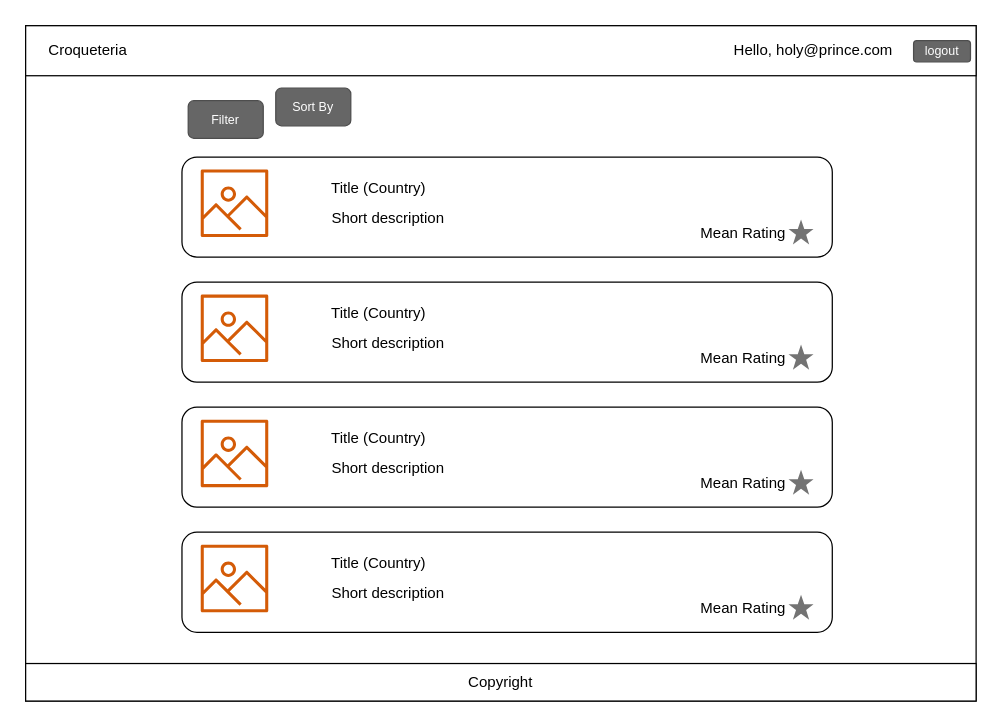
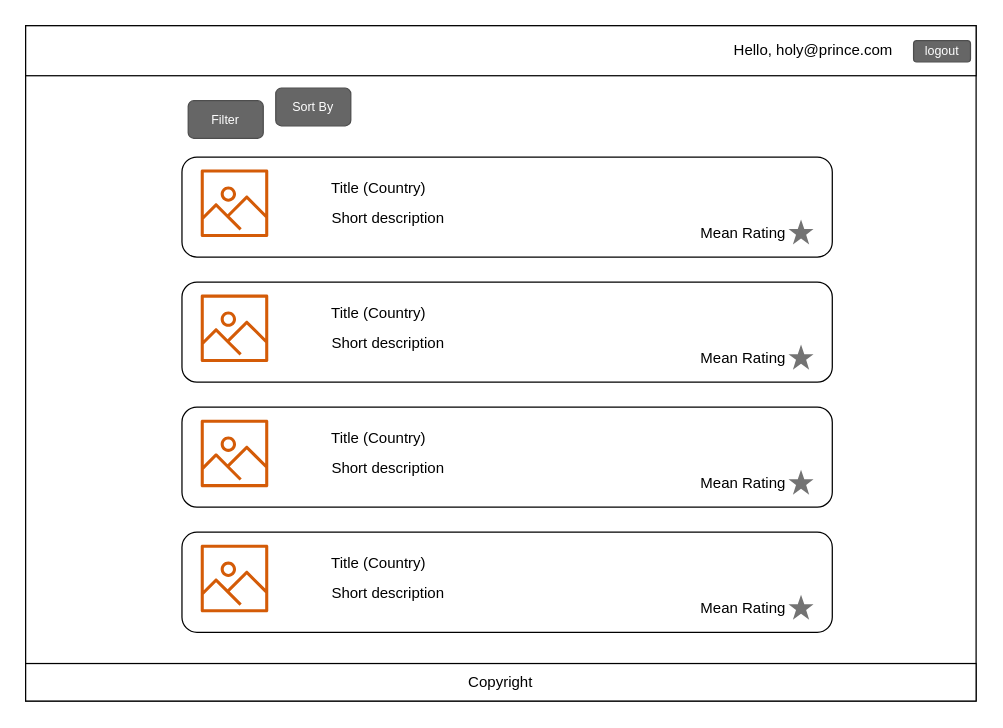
(88, 51) -> none
